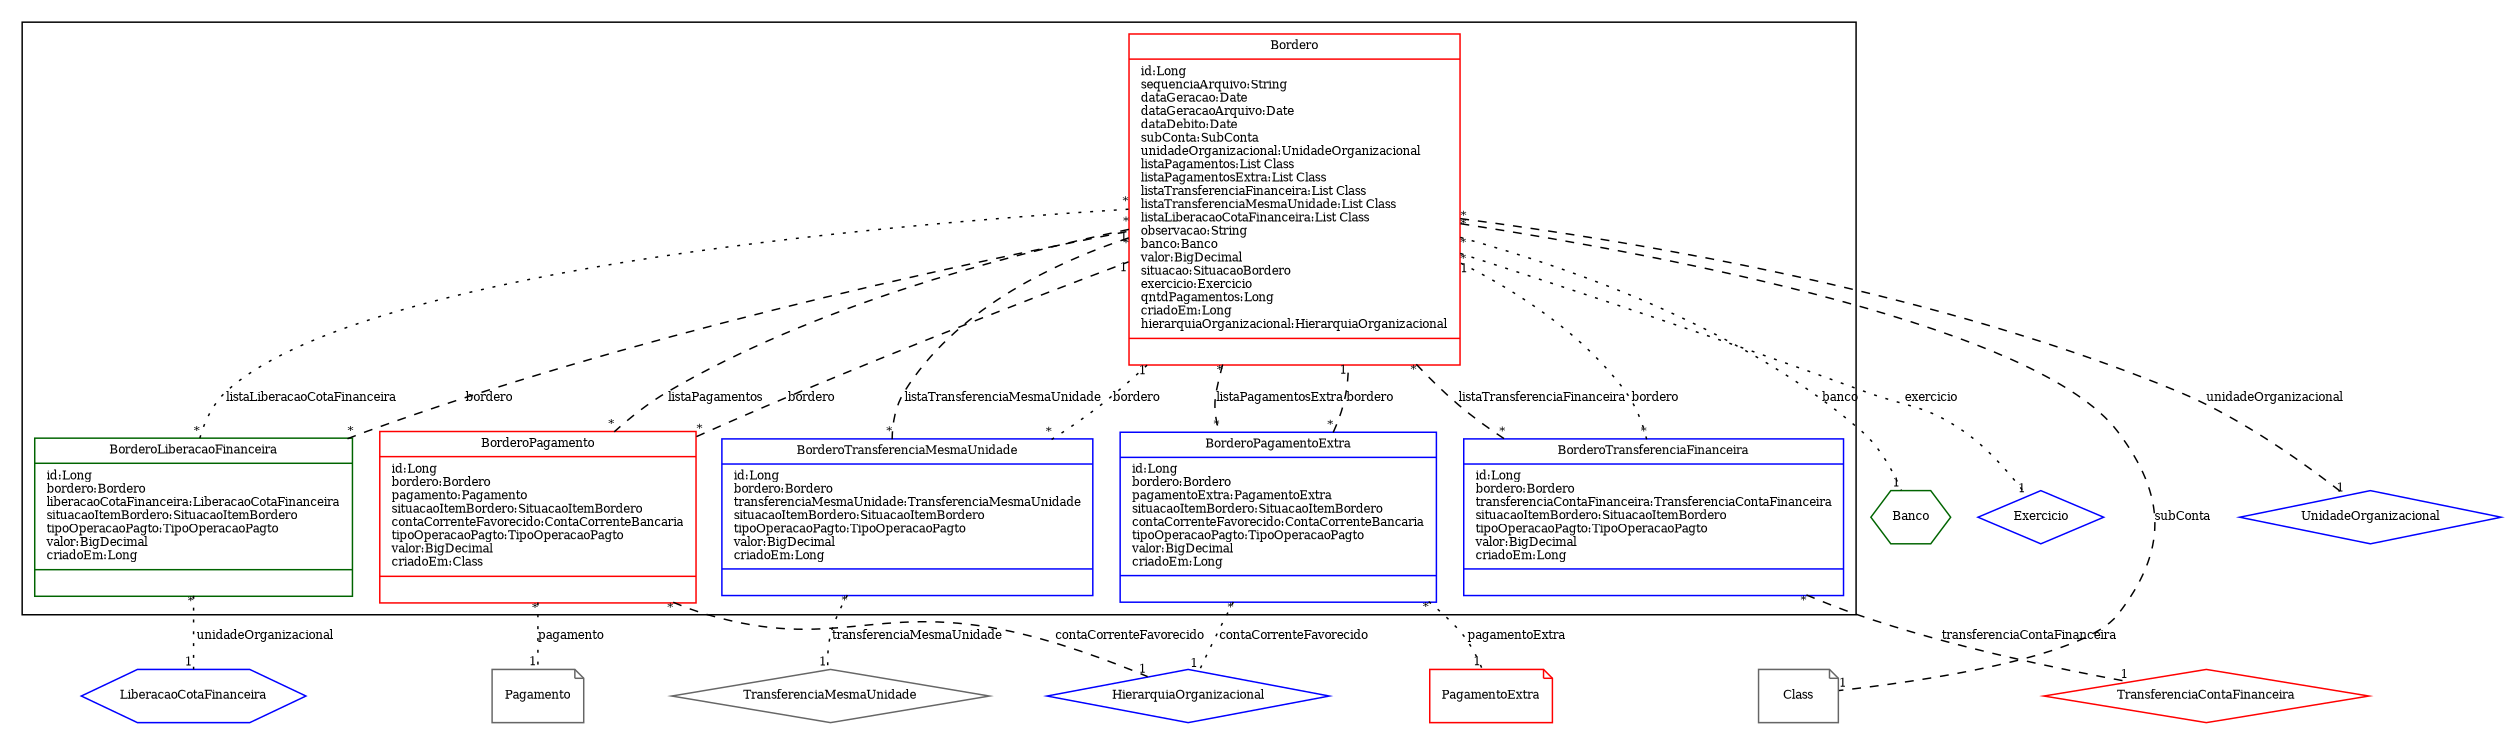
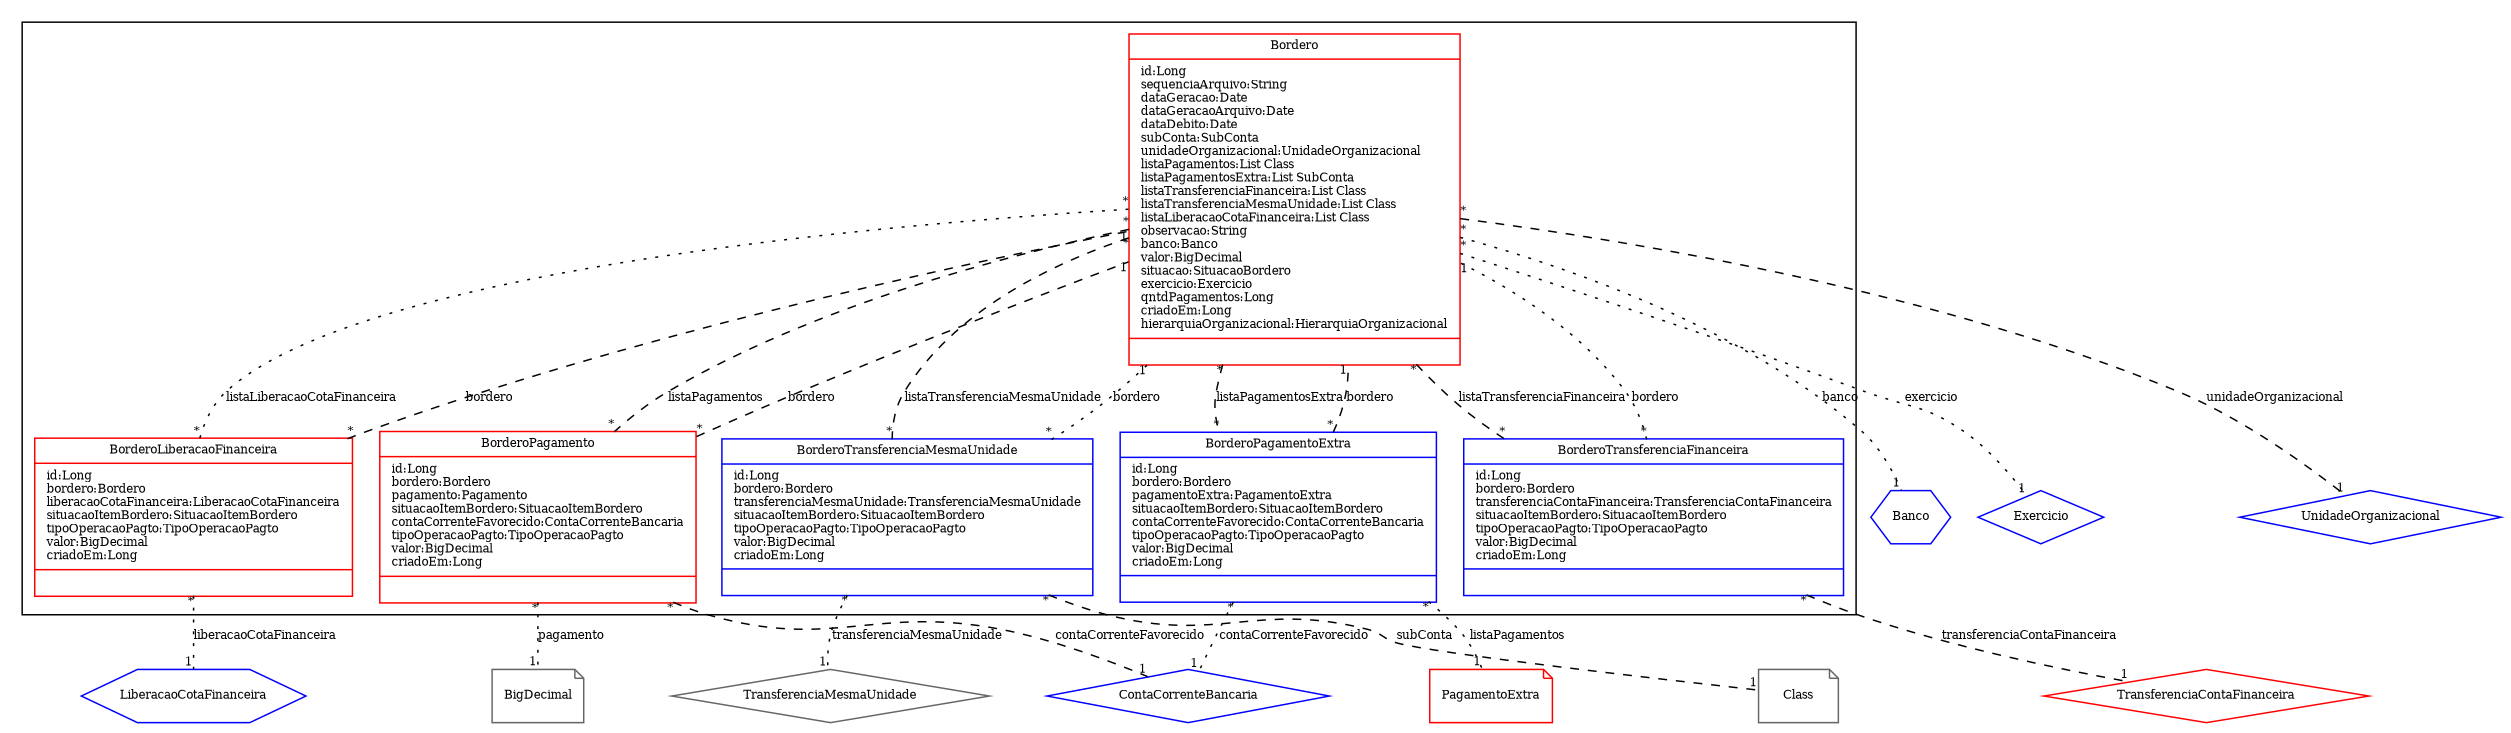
(1234, 178) -> (1248, 178)
(2035, 372) -> (1401, 644)
(194, 517) -> (194, 517)
(1911, 517) -> (1911, 517)
(437, 562) -> (437, 562)
(265, 636) -> (265, 636)
(1517, 636) -> (1517, 636)
(538, 696) -> (538, 696)
(1188, 696) -> (1188, 696)
